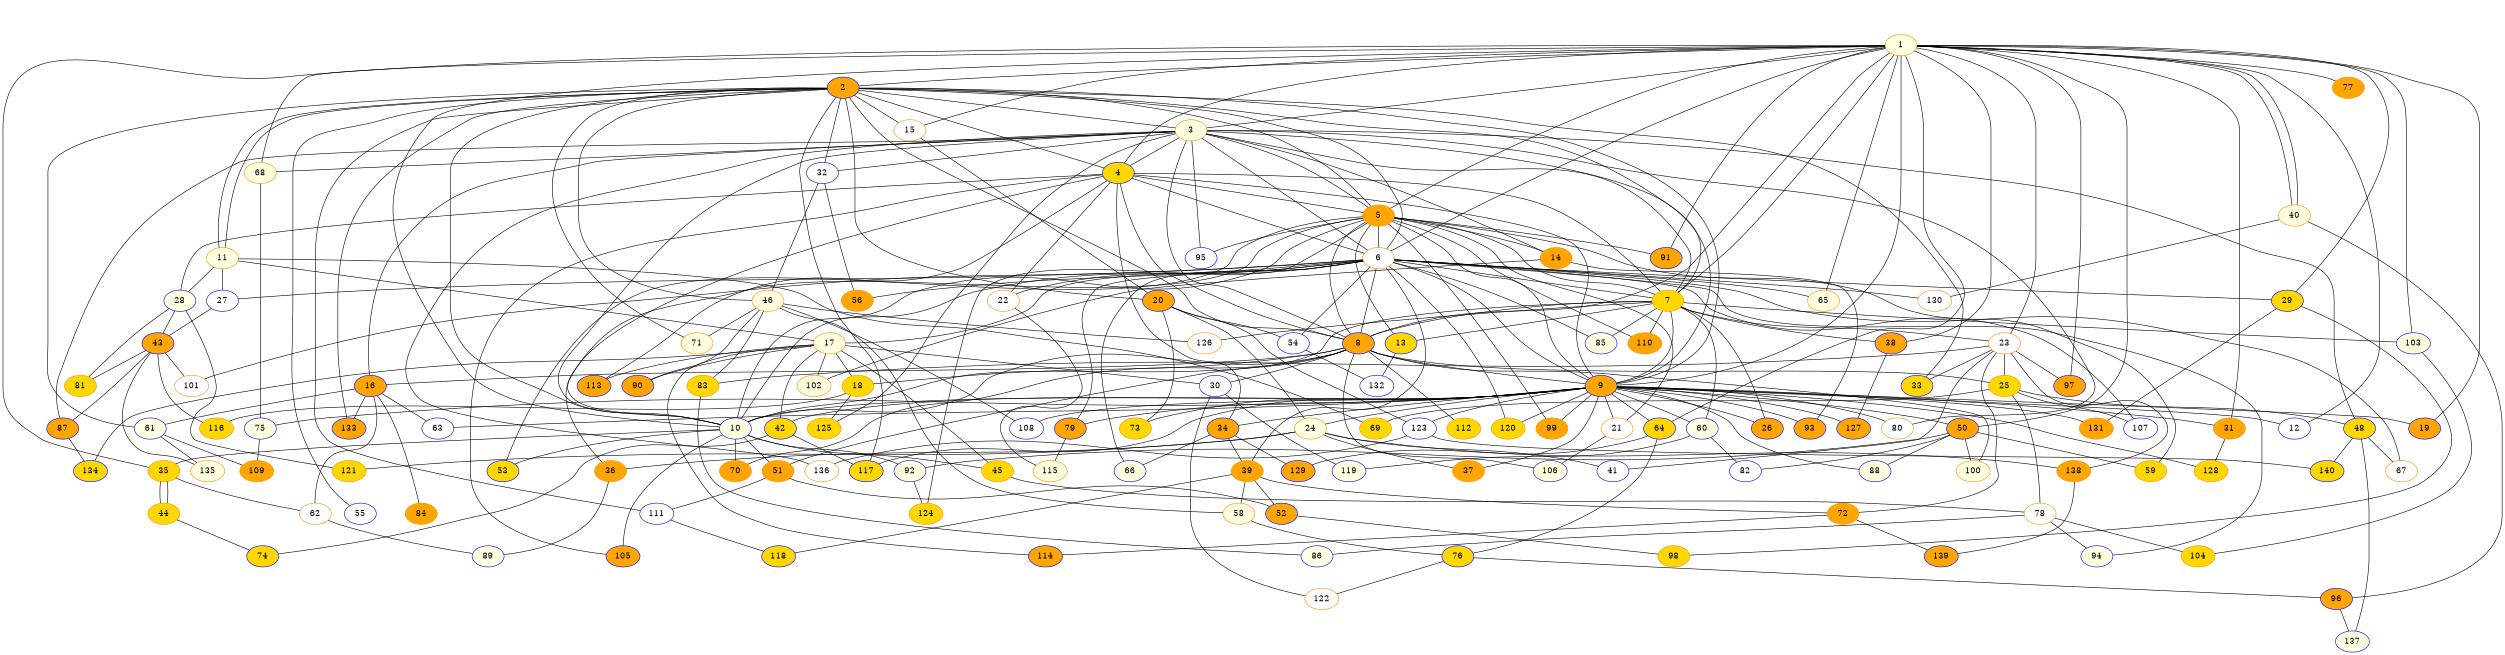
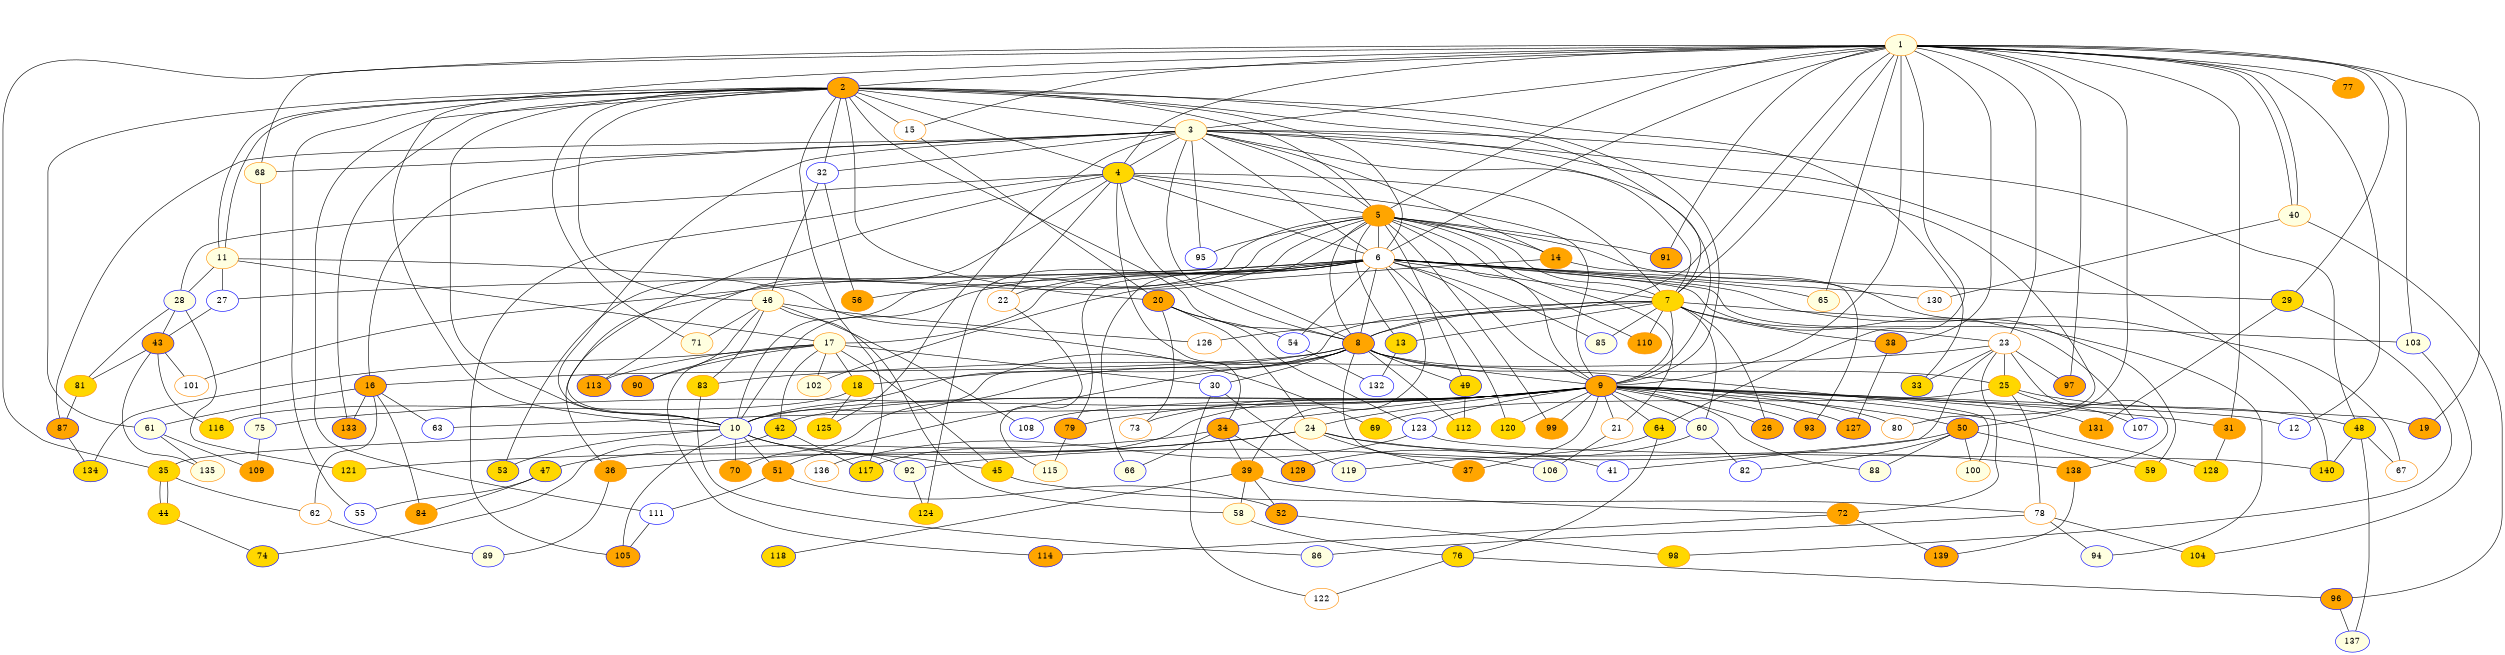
(540, 213) -> (1813, 179)
none -> (1466, 386)
(112, 387) -> (70, 411)
(1135, 429) -> (1135, 429)
none -> (546, 471)
(717, 536) -> (640, 535)
